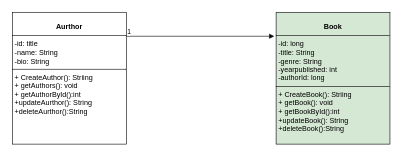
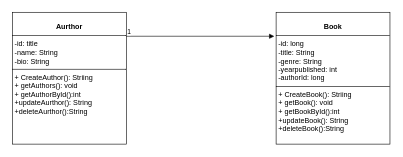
(333, 78) -> (333, 78)
